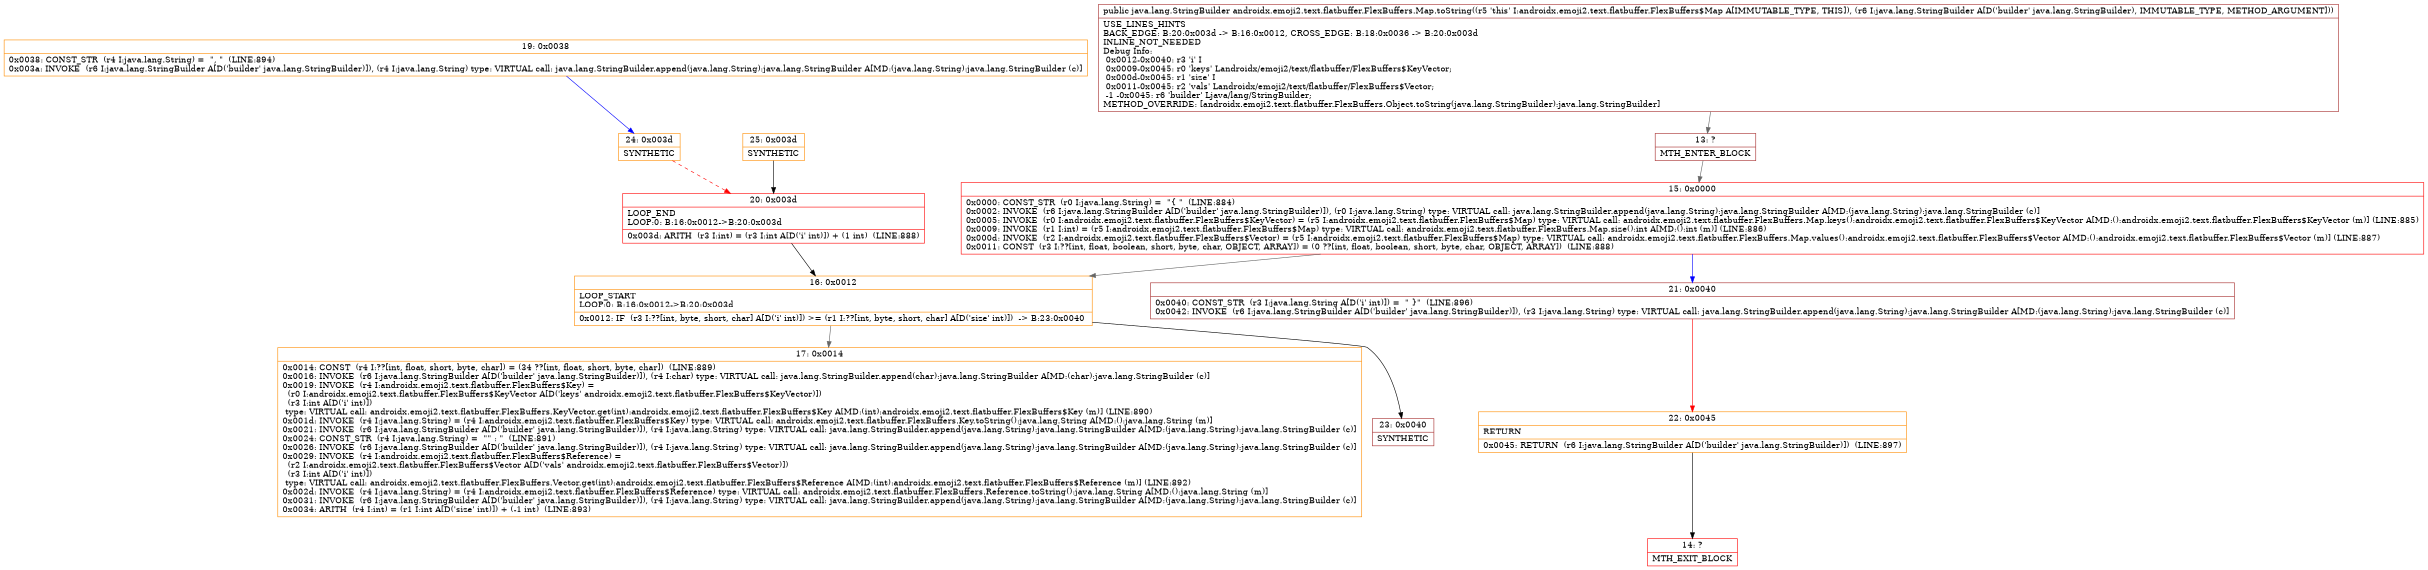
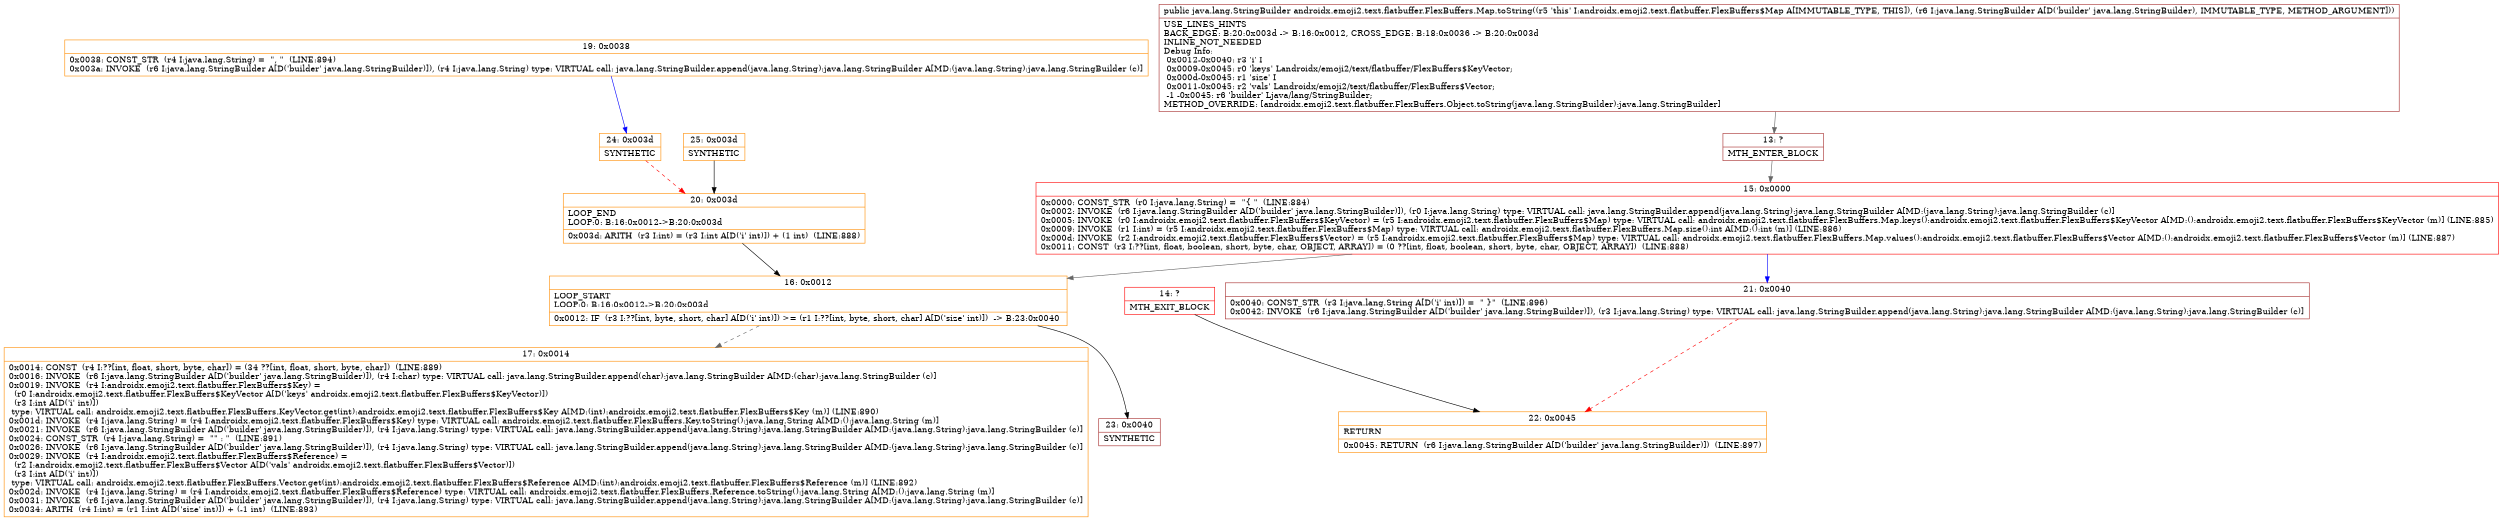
(774, 218) -> (714, 218)
(830, 334) -> (740, 335)
(1692, 362) -> (1664, 364)
(1692, 493) -> (1333, 367)
